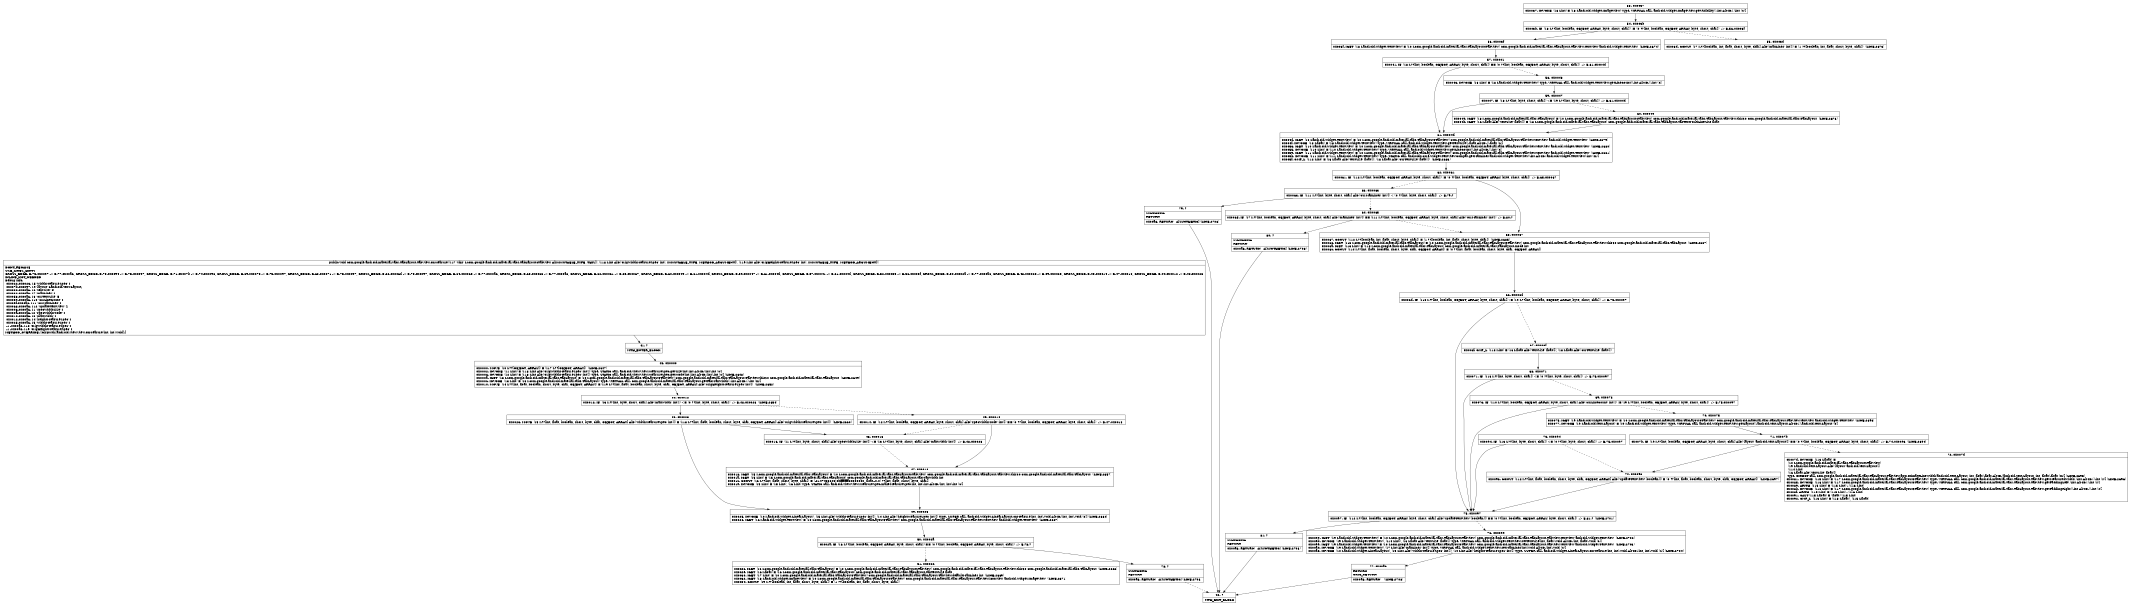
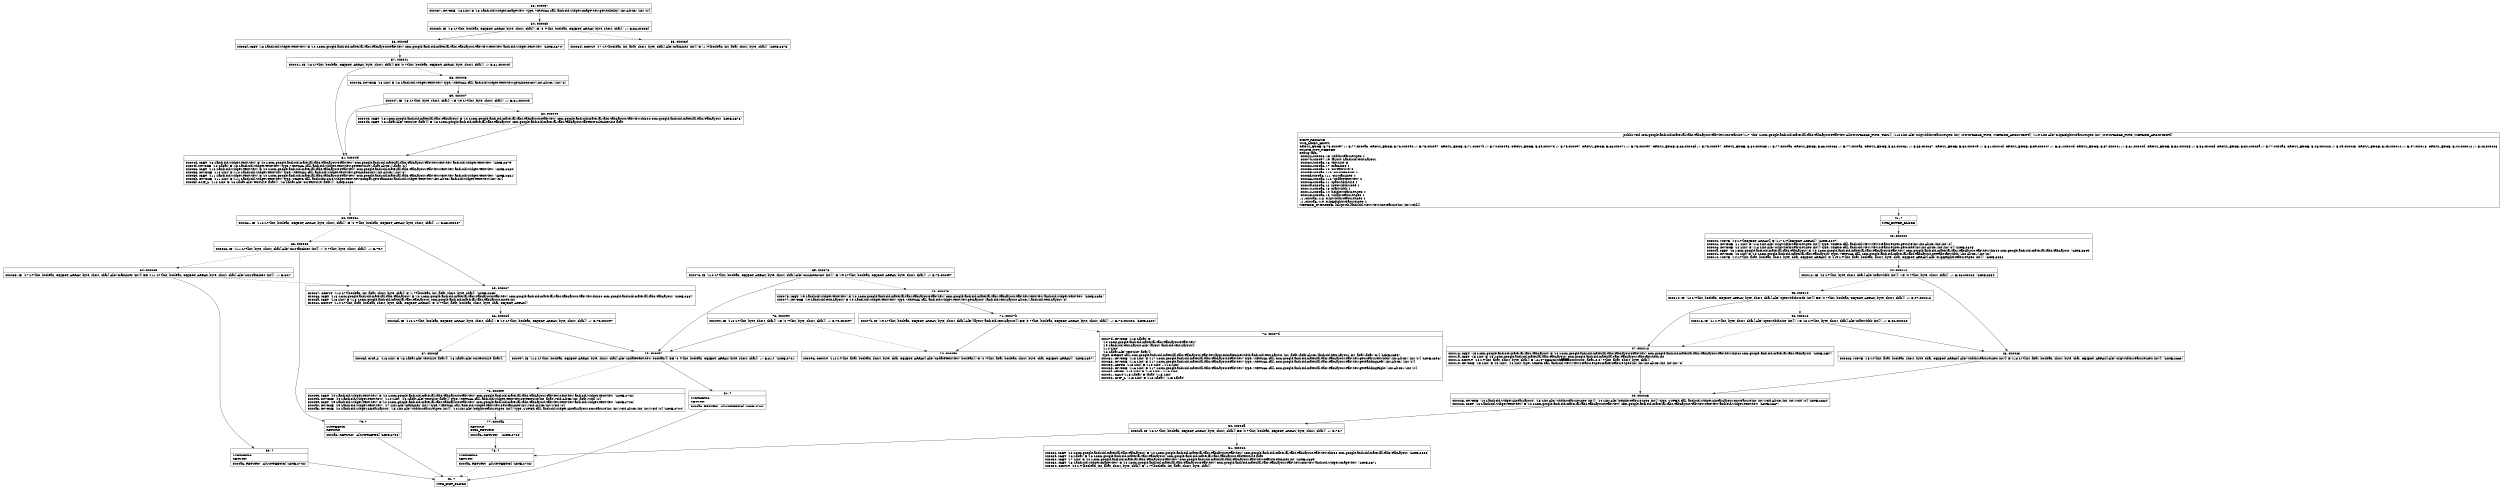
(1538, 374) -> none
(776, 430) -> (1905, 337)
(1554, 496) -> none
(1295, 586) -> (495, 442)
